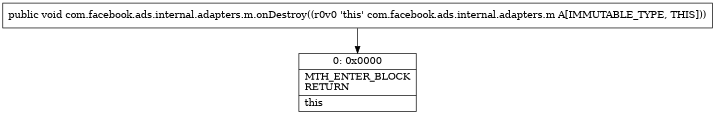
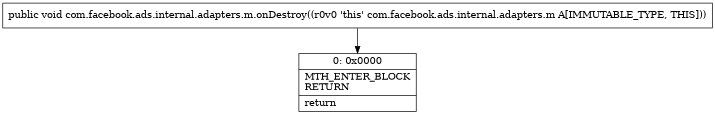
(314, 103) -> (320, 103)
